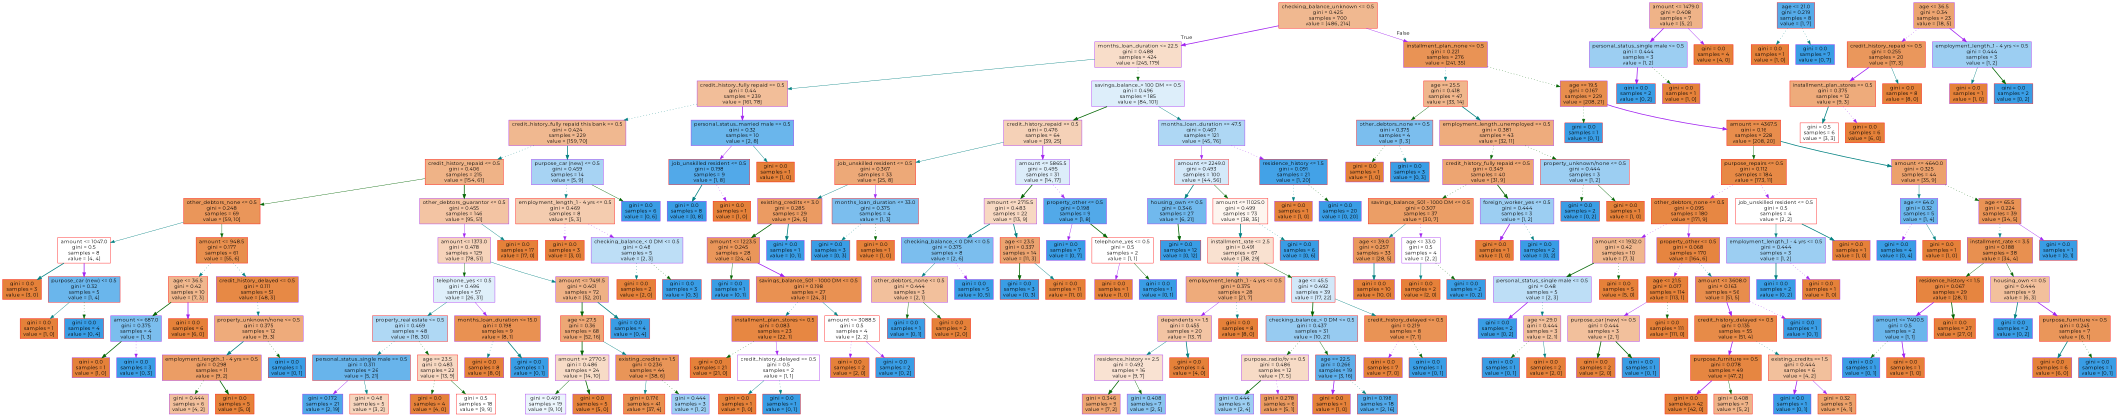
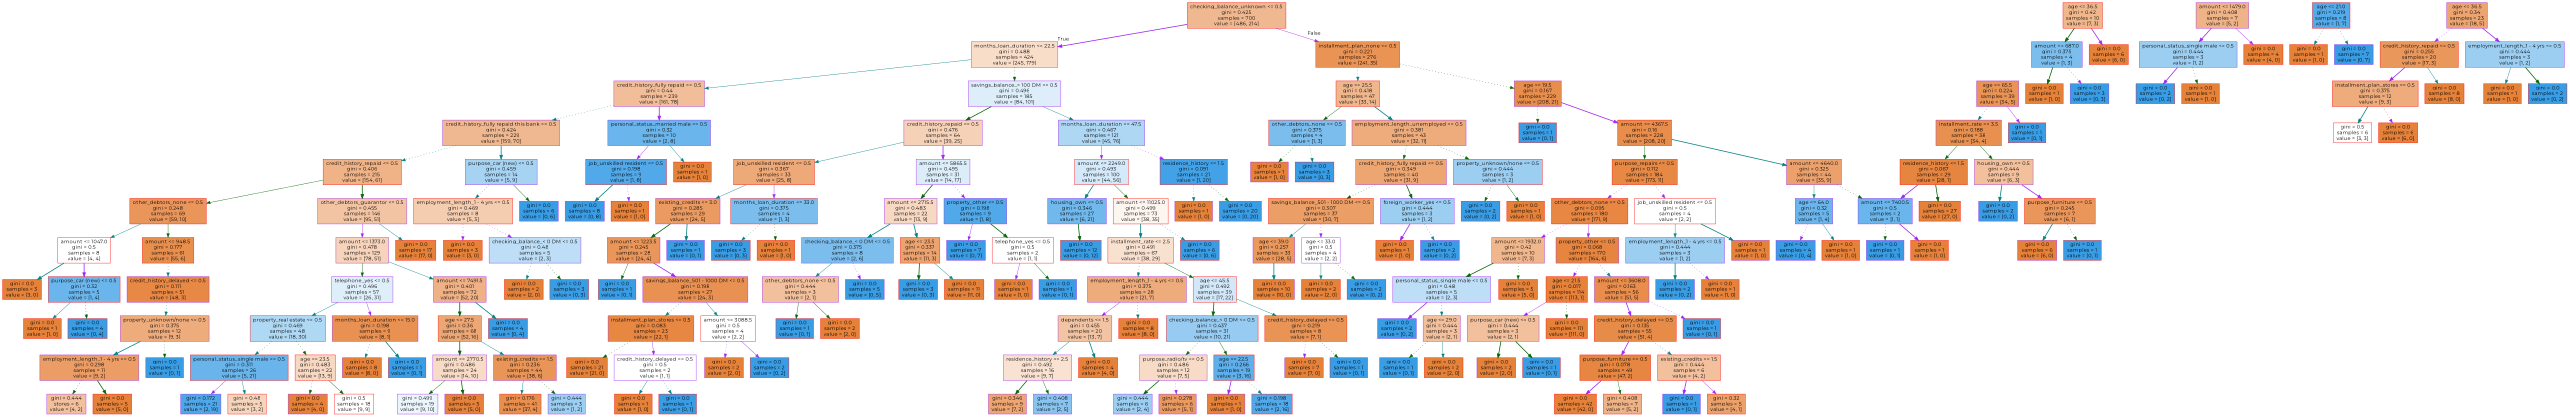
(1960, 192) -> (1848, 191)
(206, 268) -> none
(189, 404) -> (66, 404)
